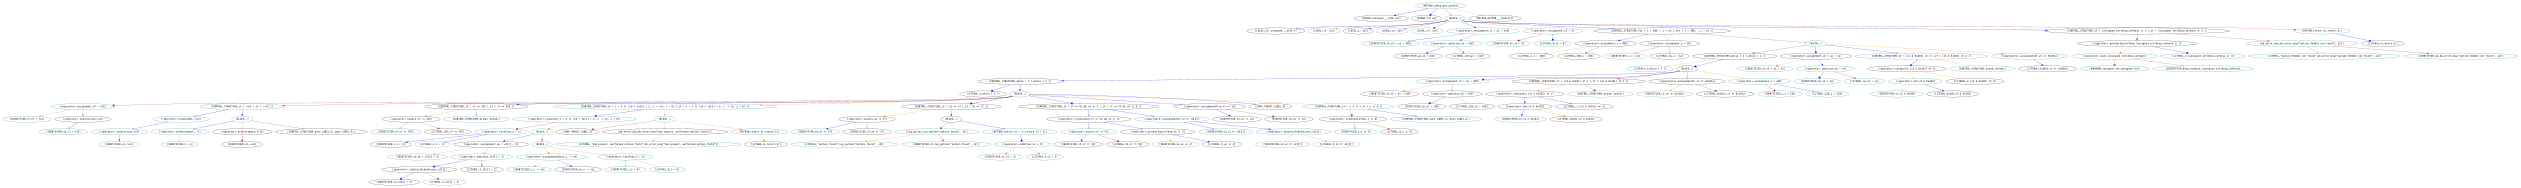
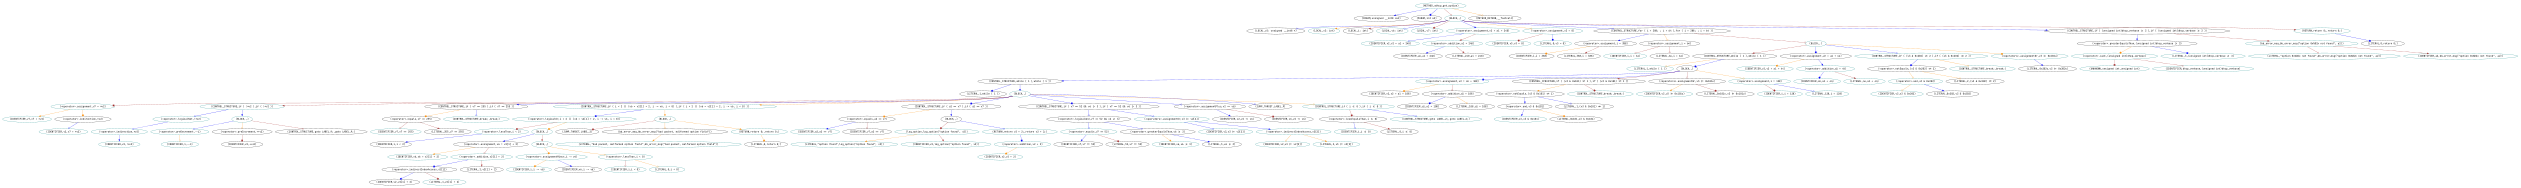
(1532, 56) -> (1532, 56)
(432, 144) -> none
(1045, 157) -> none
